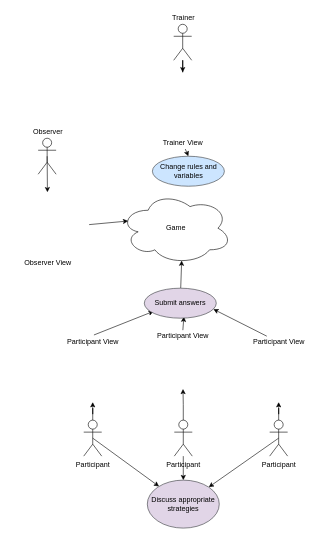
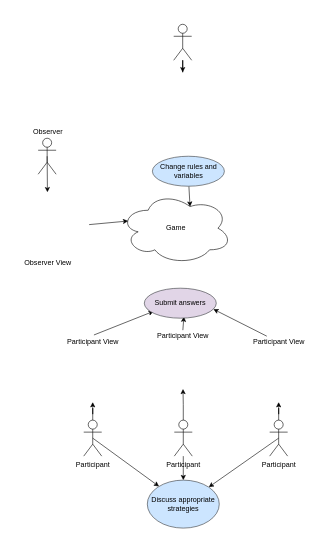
(183, 18) -> none
(183, 143) -> none
(186, 151) -> none
none -> (190, 198)
(181, 268) -> none
(183, 504) -> (183, 504)
